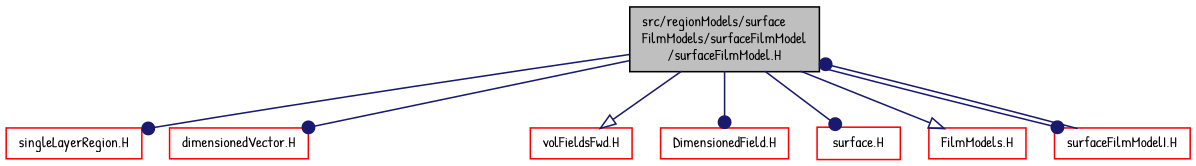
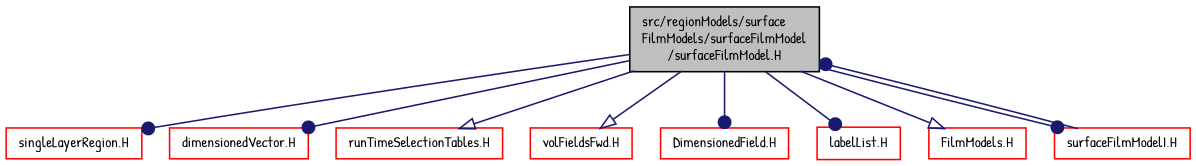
none -> (419, 143)
(859, 143) -> (859, 143)
